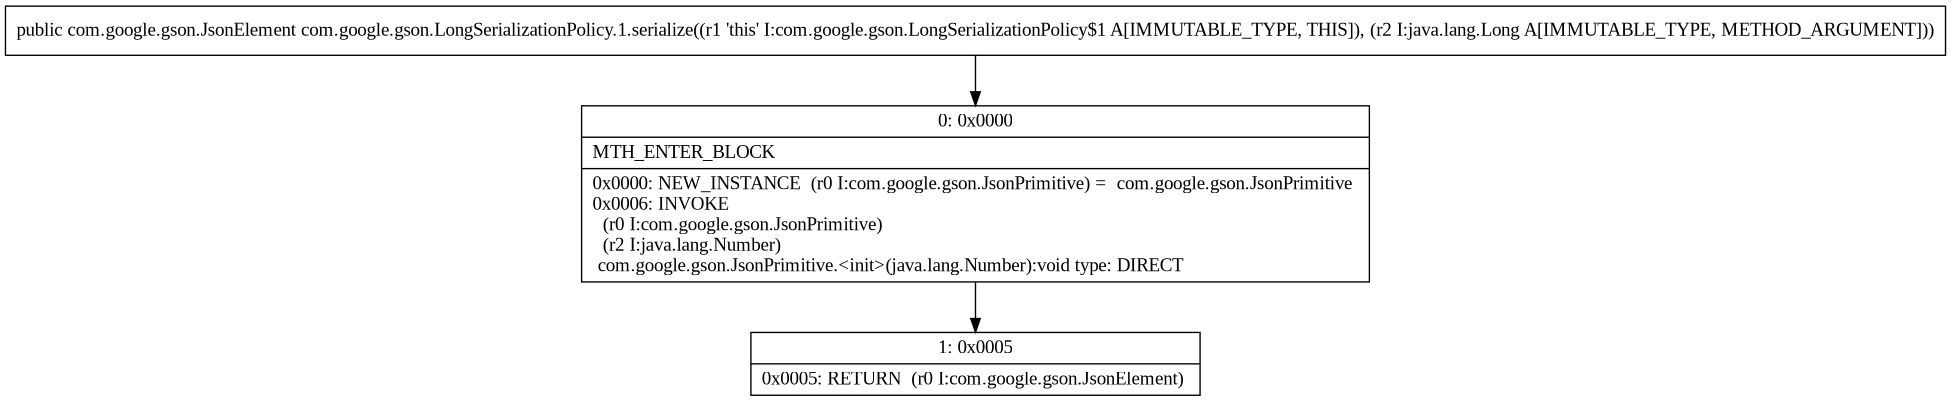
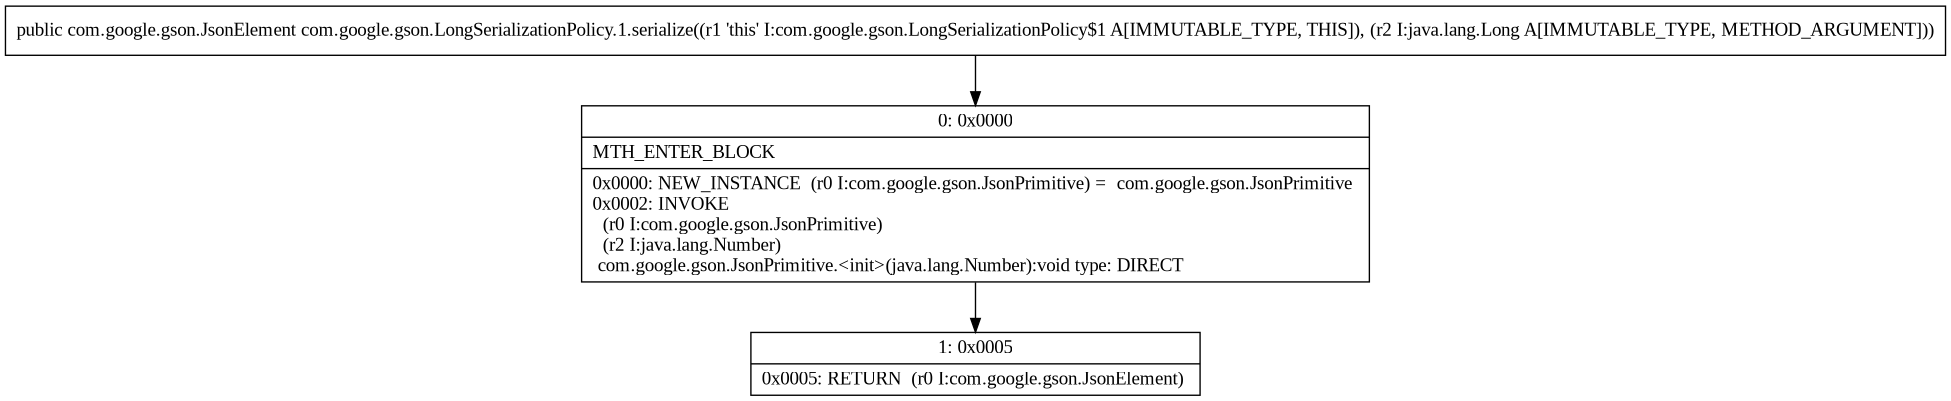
(666, 204) -> (666, 204)
